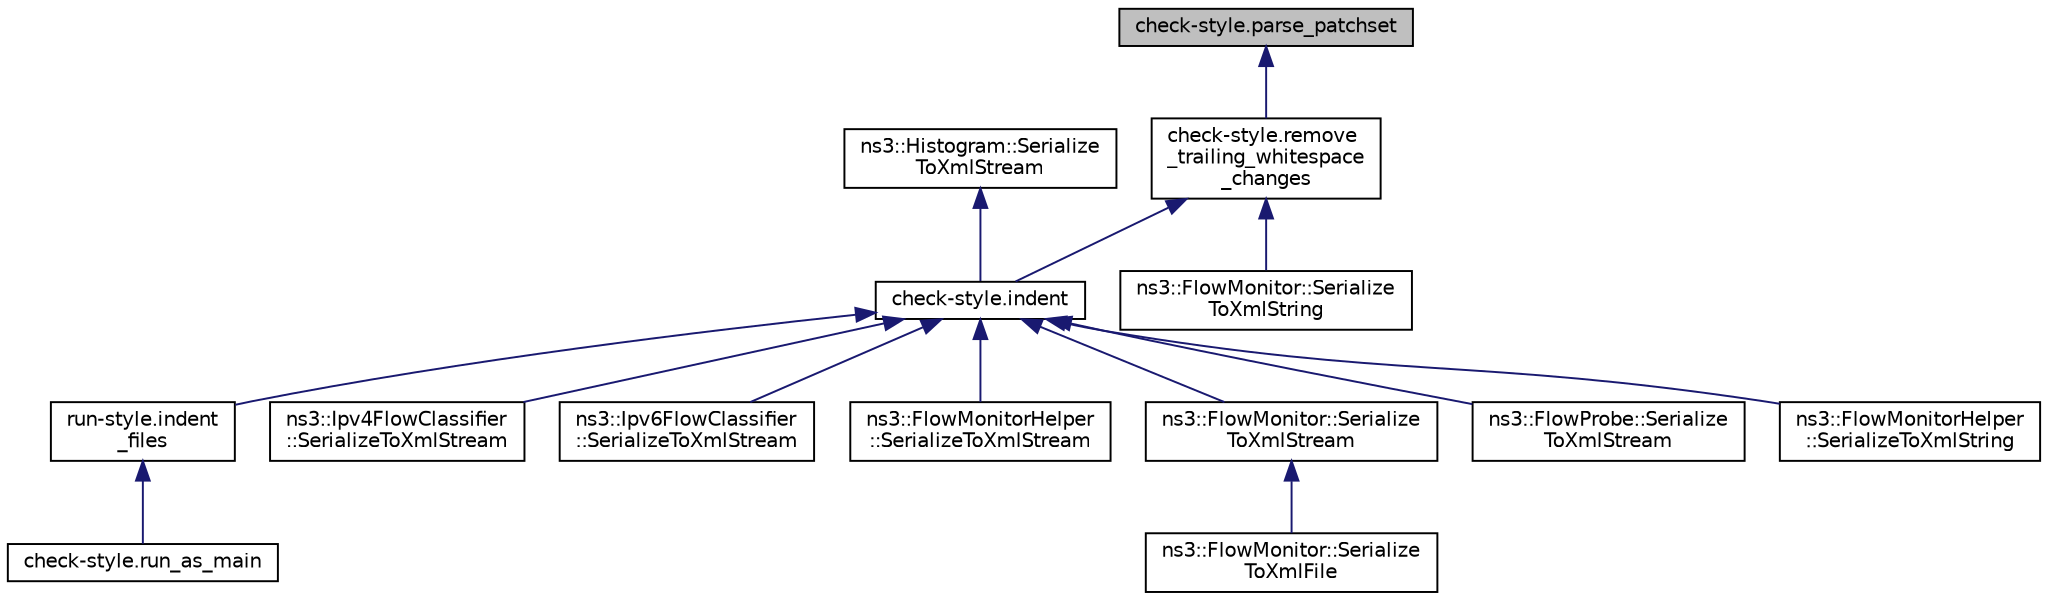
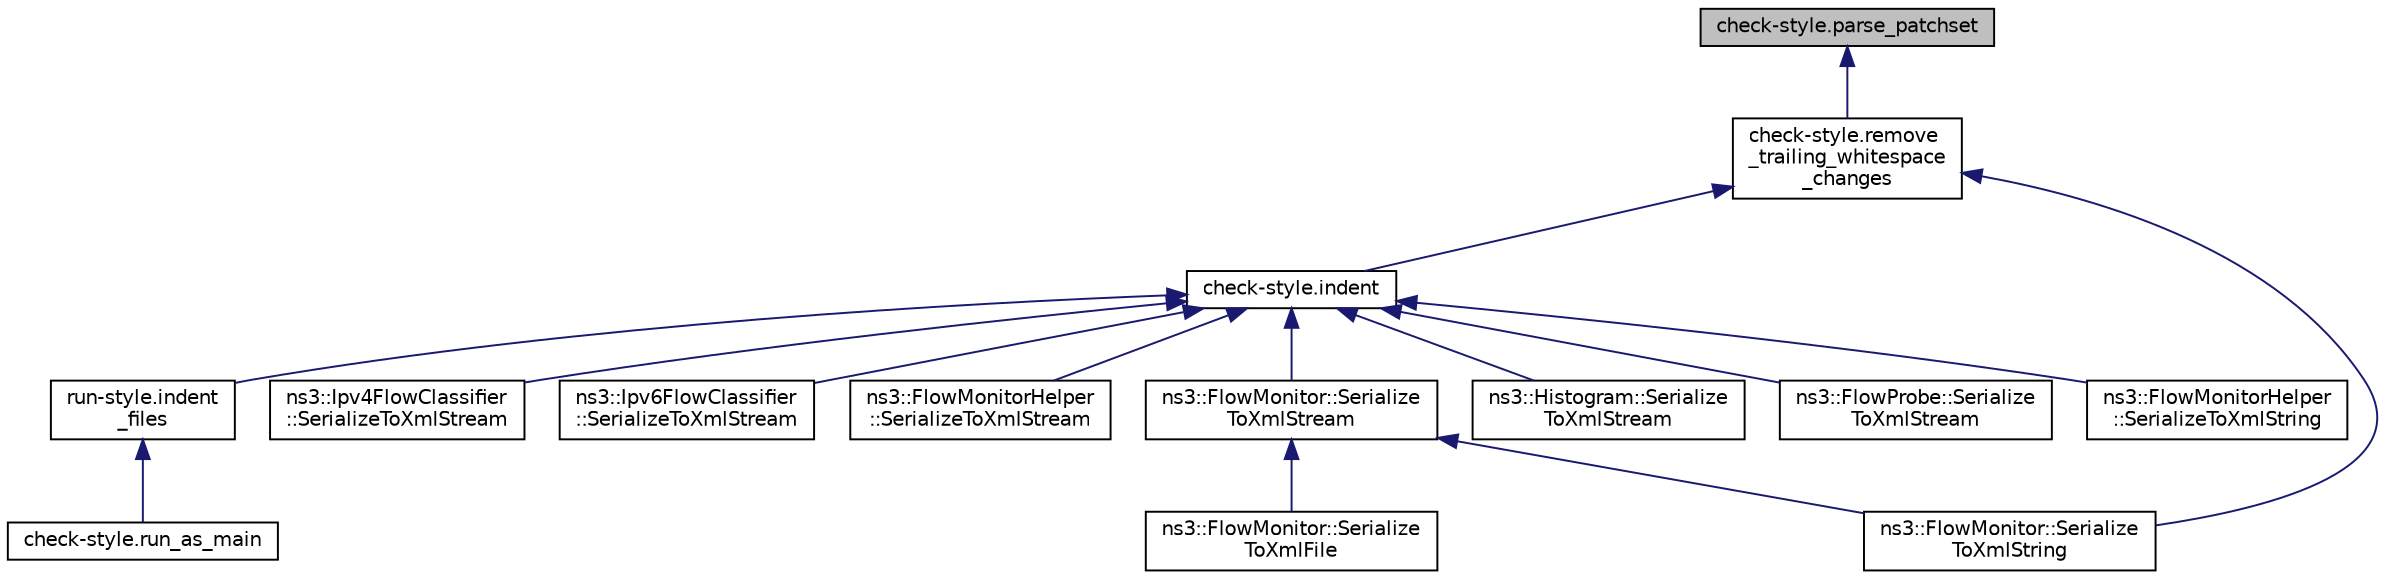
(980, 245) -> (1445, 348)
none -> (1660, 477)
